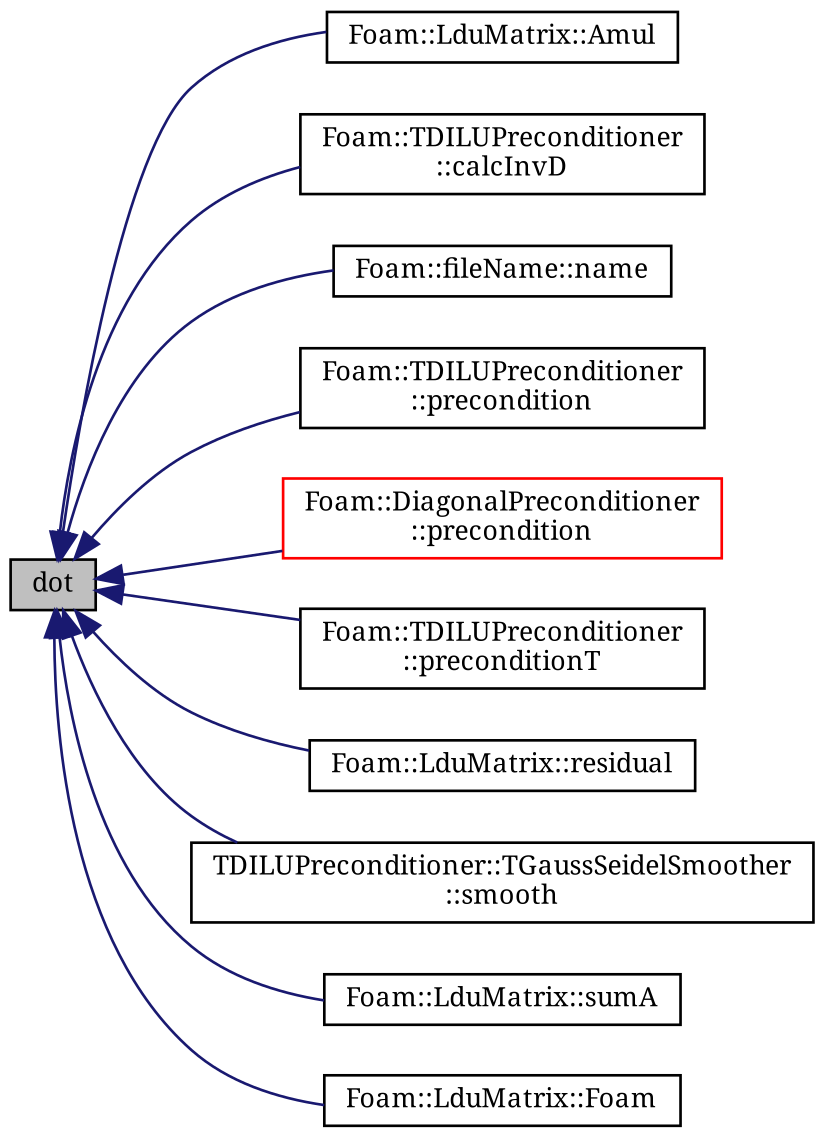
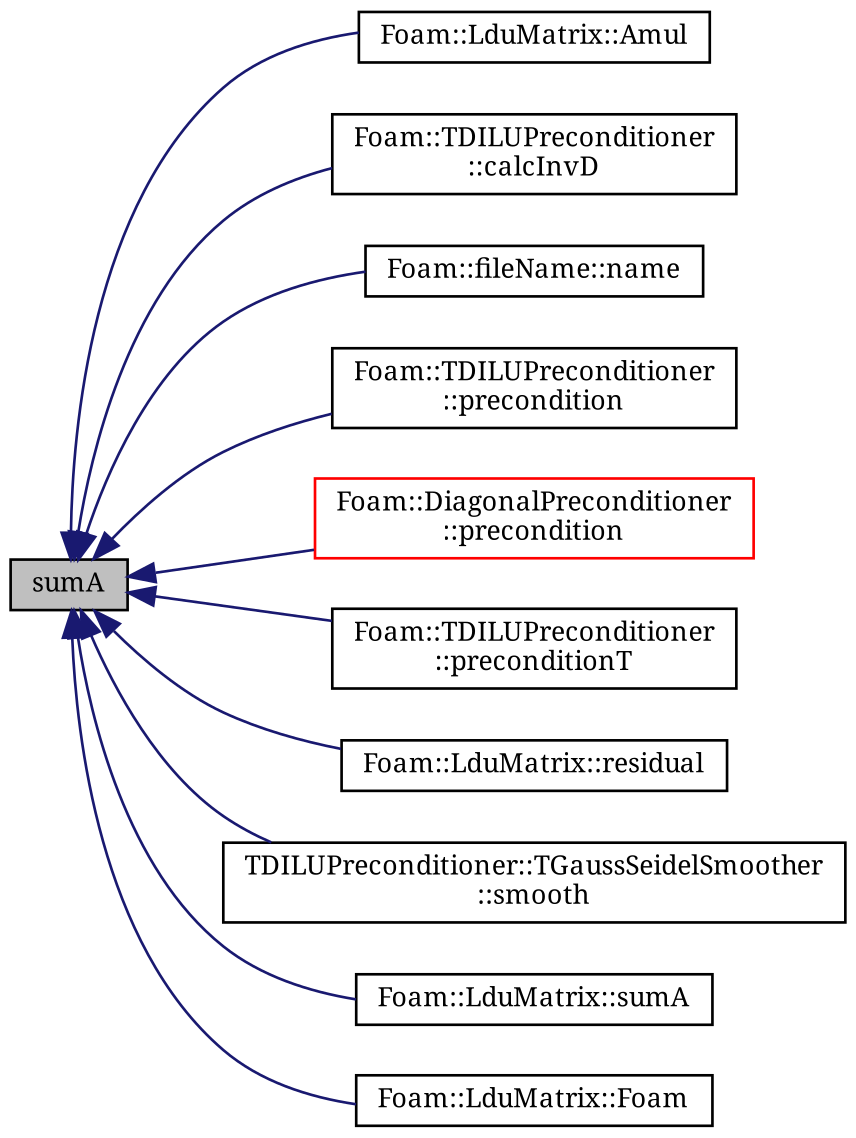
(53, 585) -> (69, 585)
